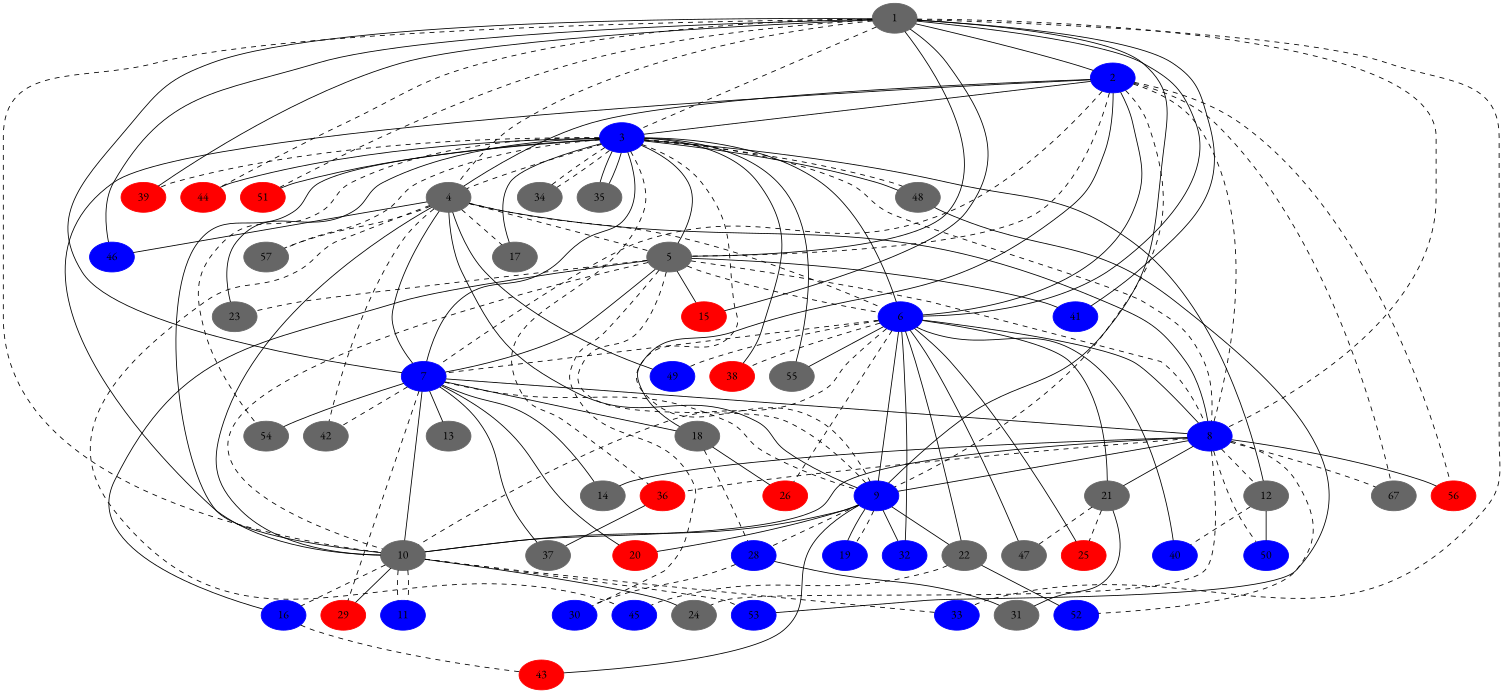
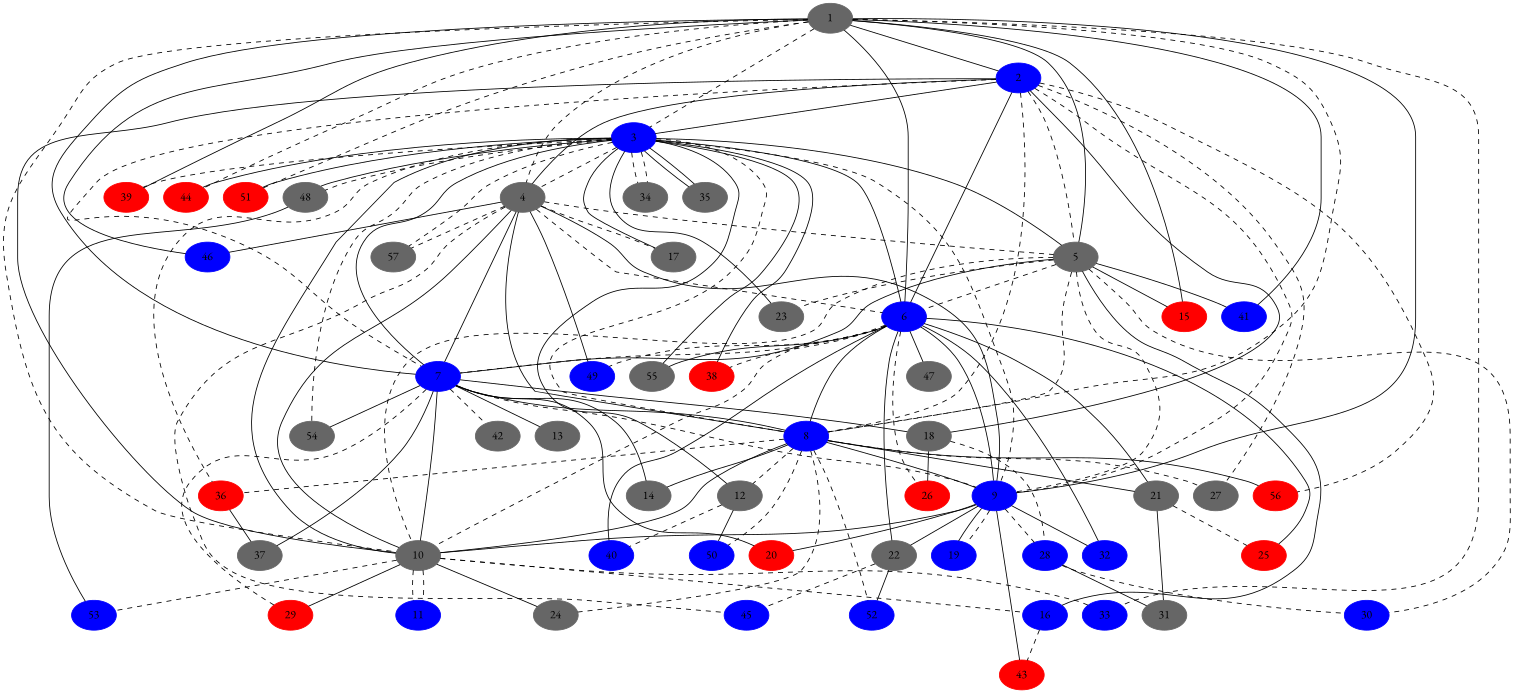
(369, 302) -> none
(1394, 496) -> (1216, 496)
(1062, 528) -> none
